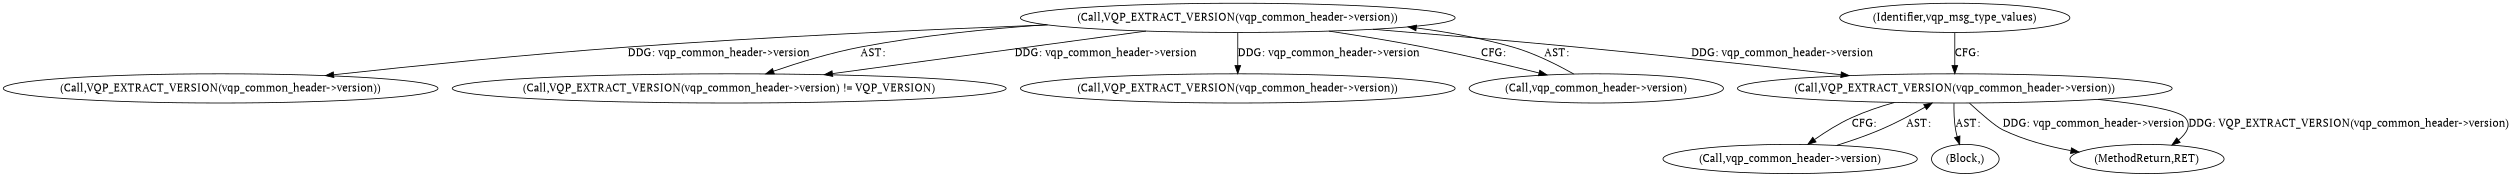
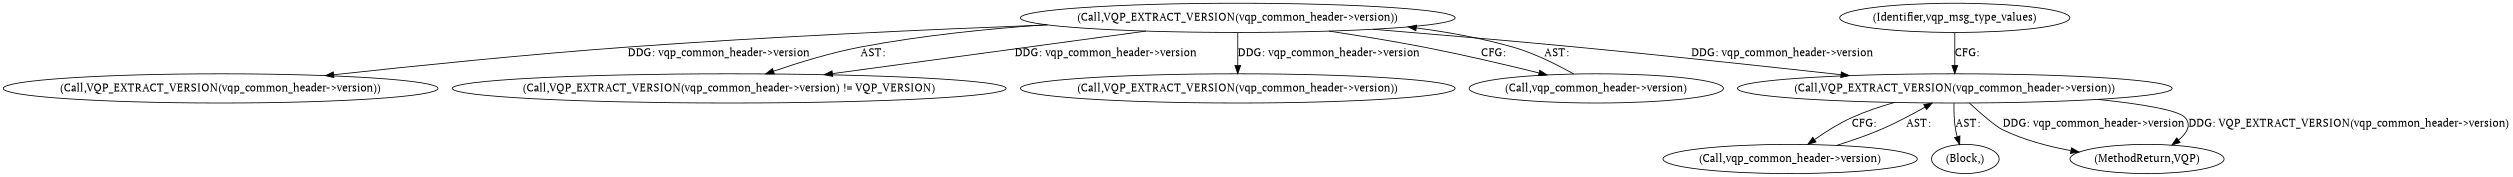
(2147, 159) -> (2147, 159)
